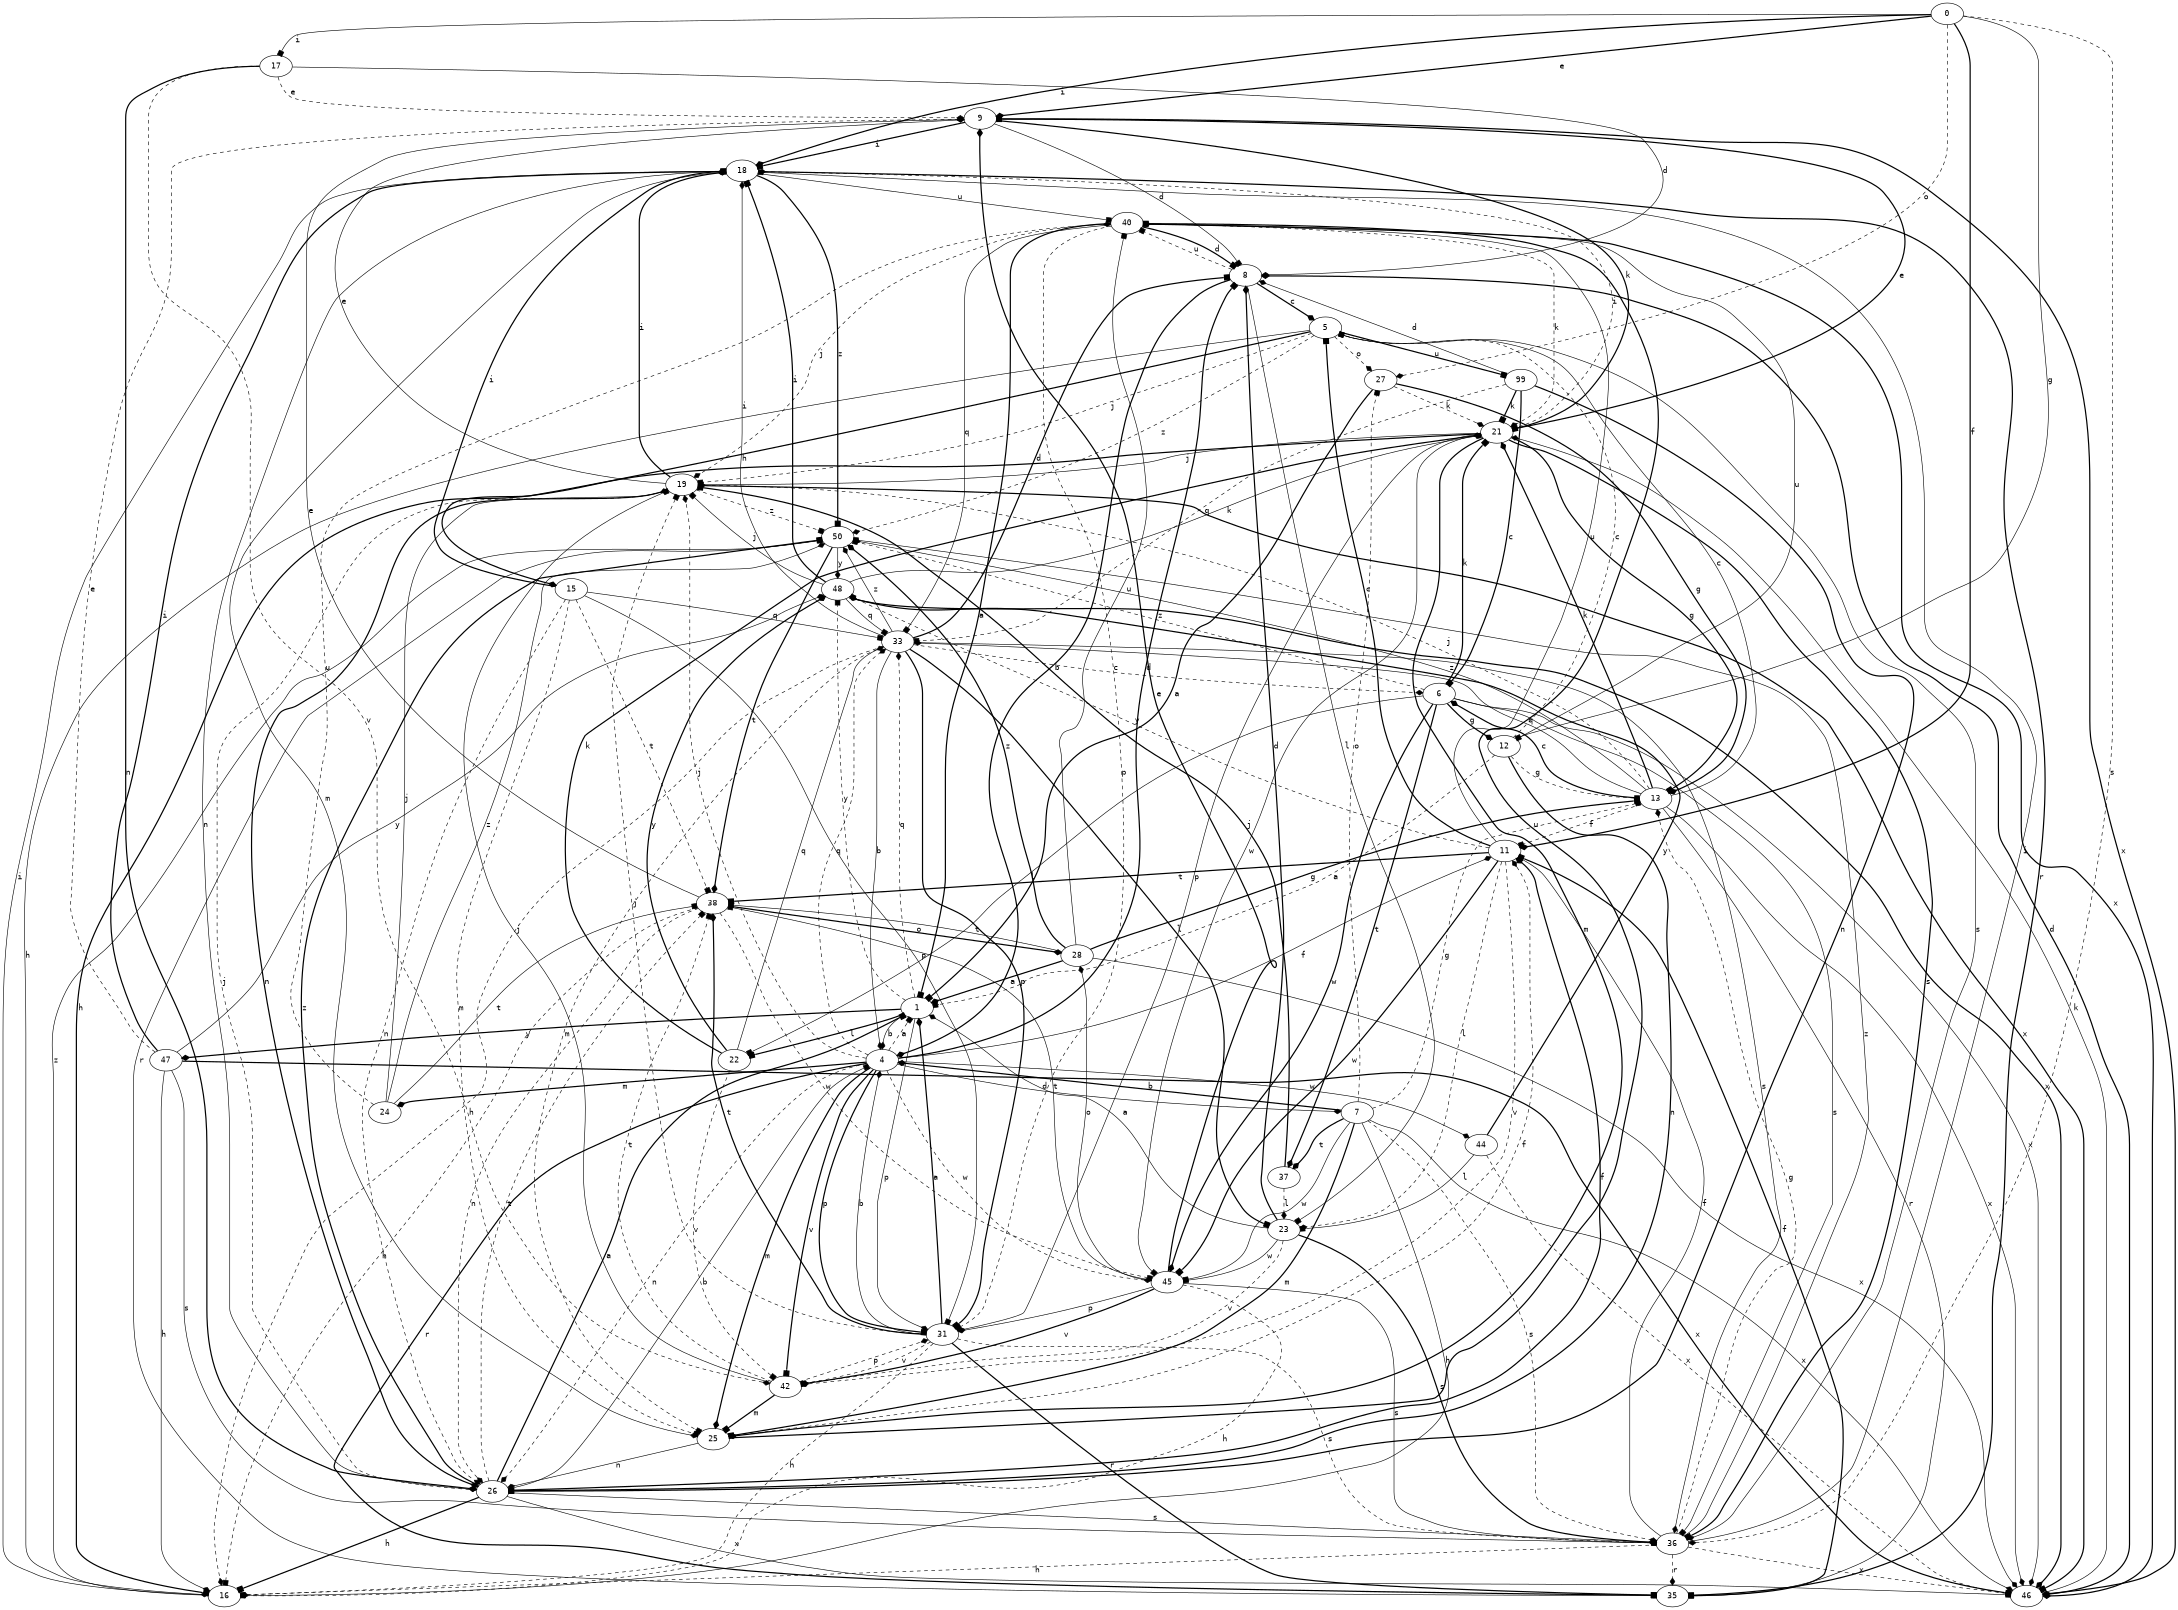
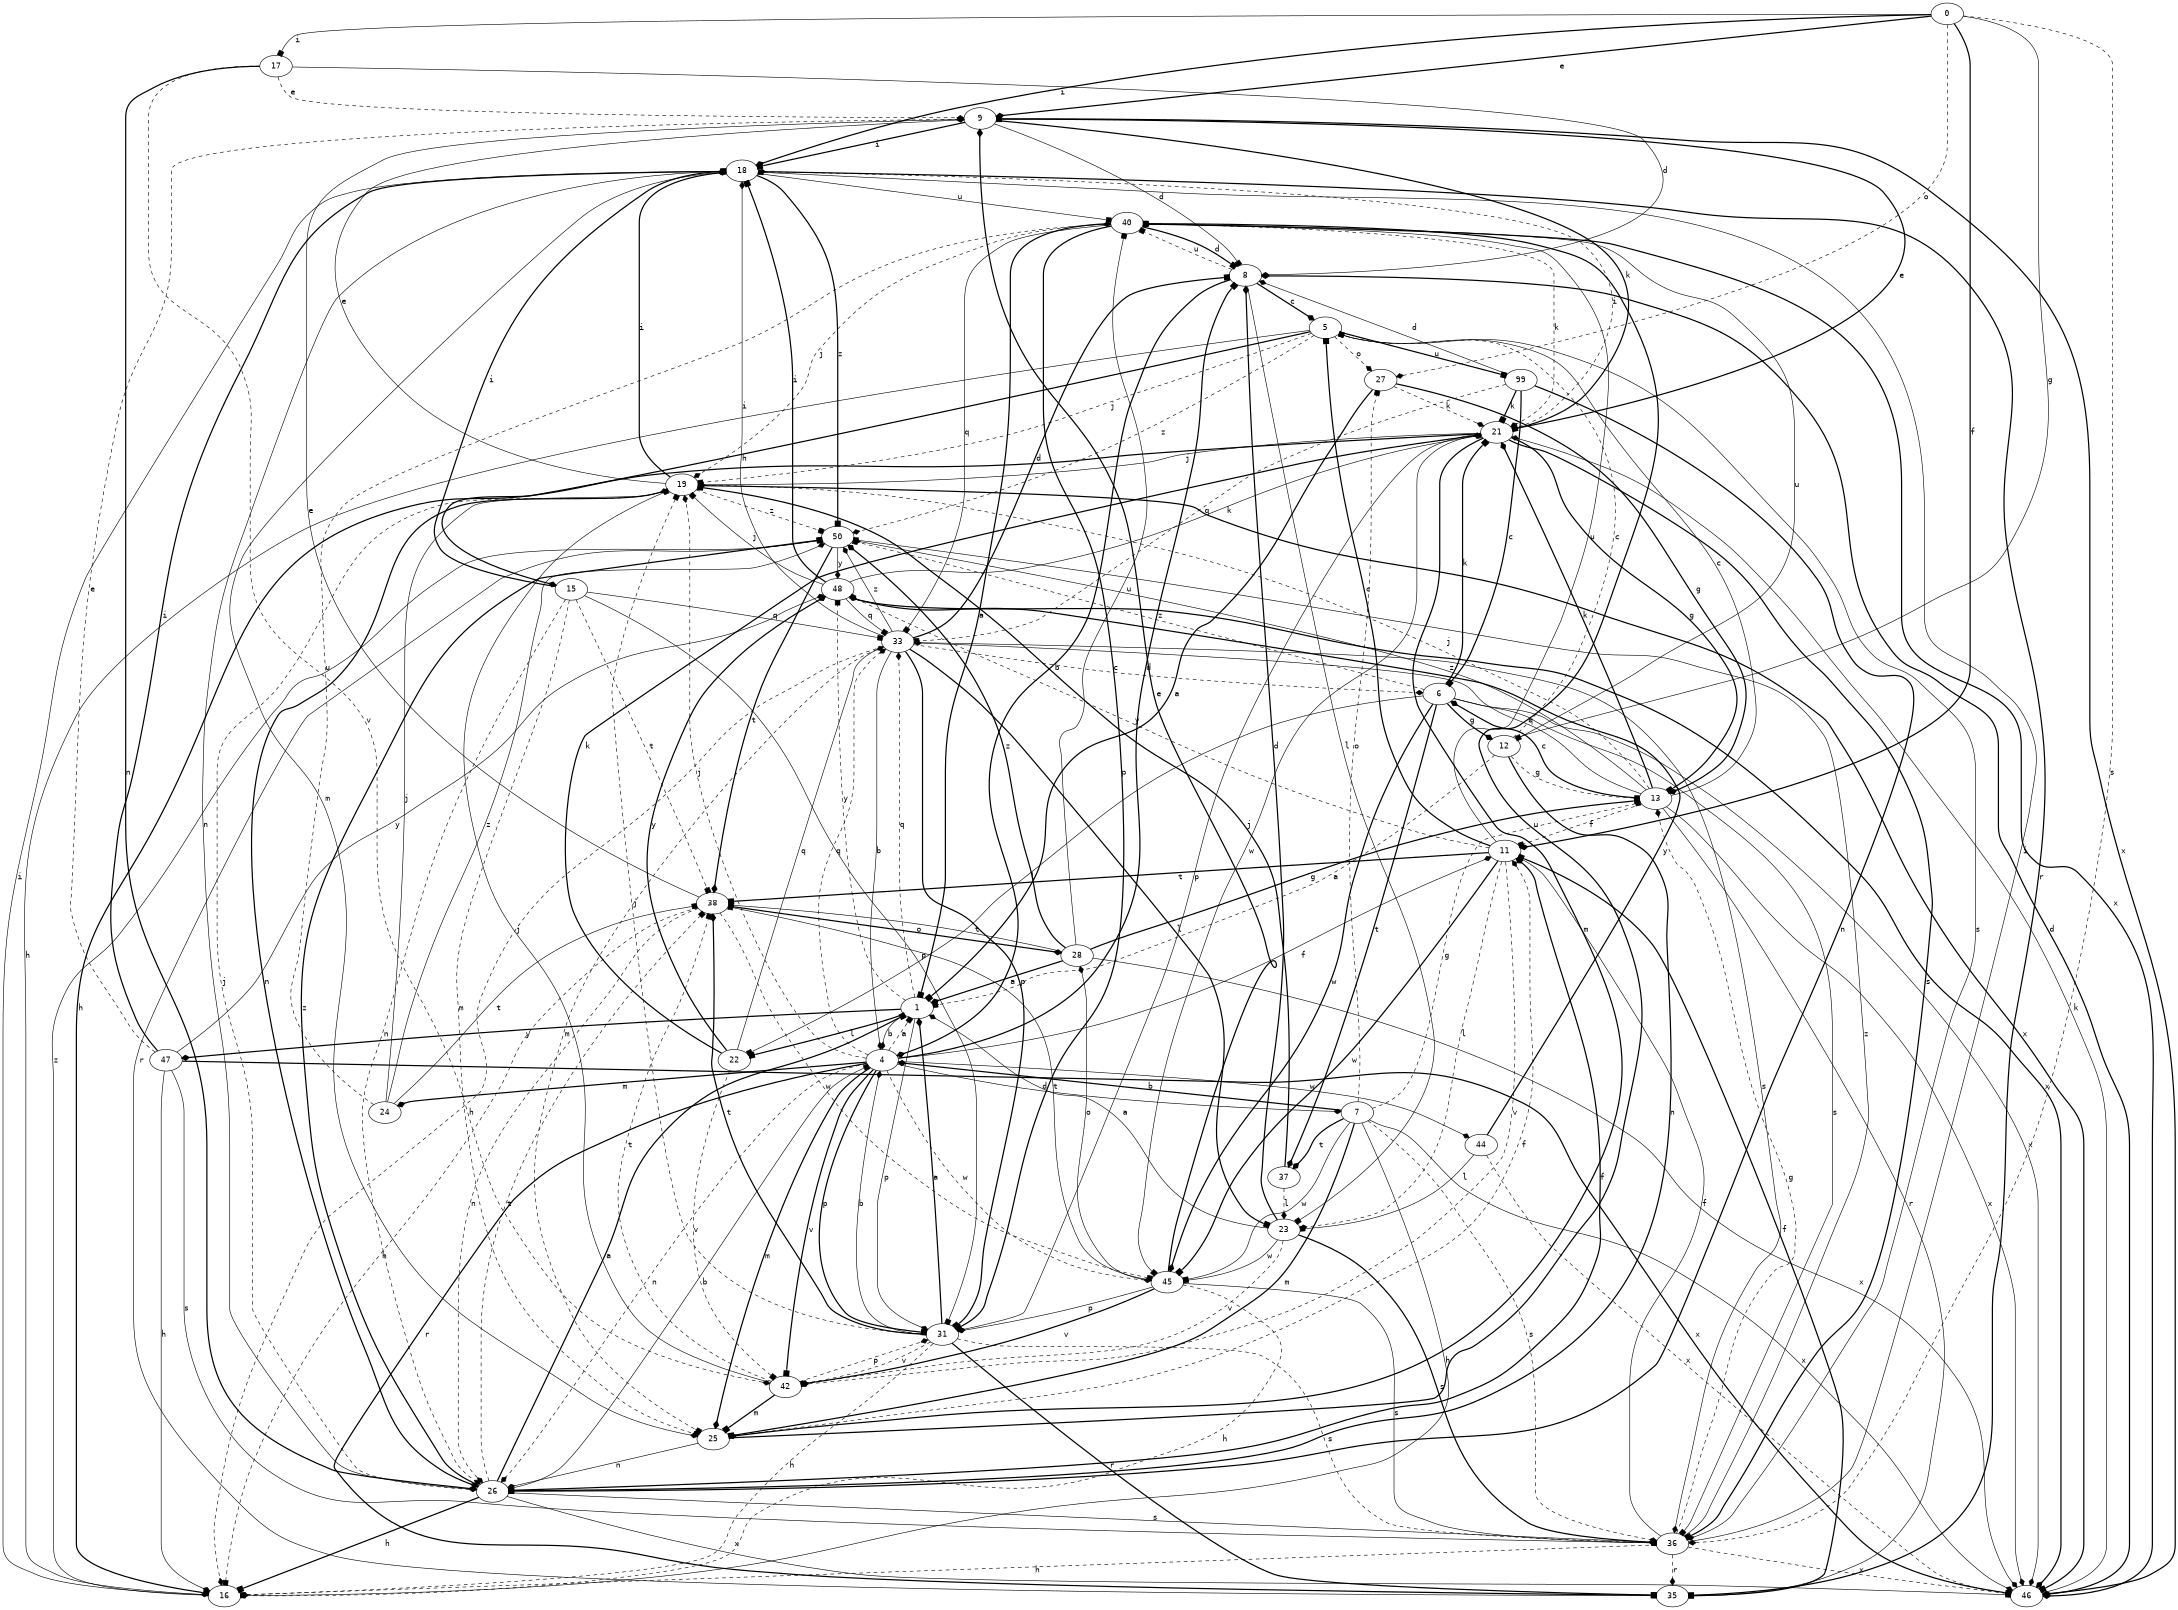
(1121, 768) -> (1121, 768)
